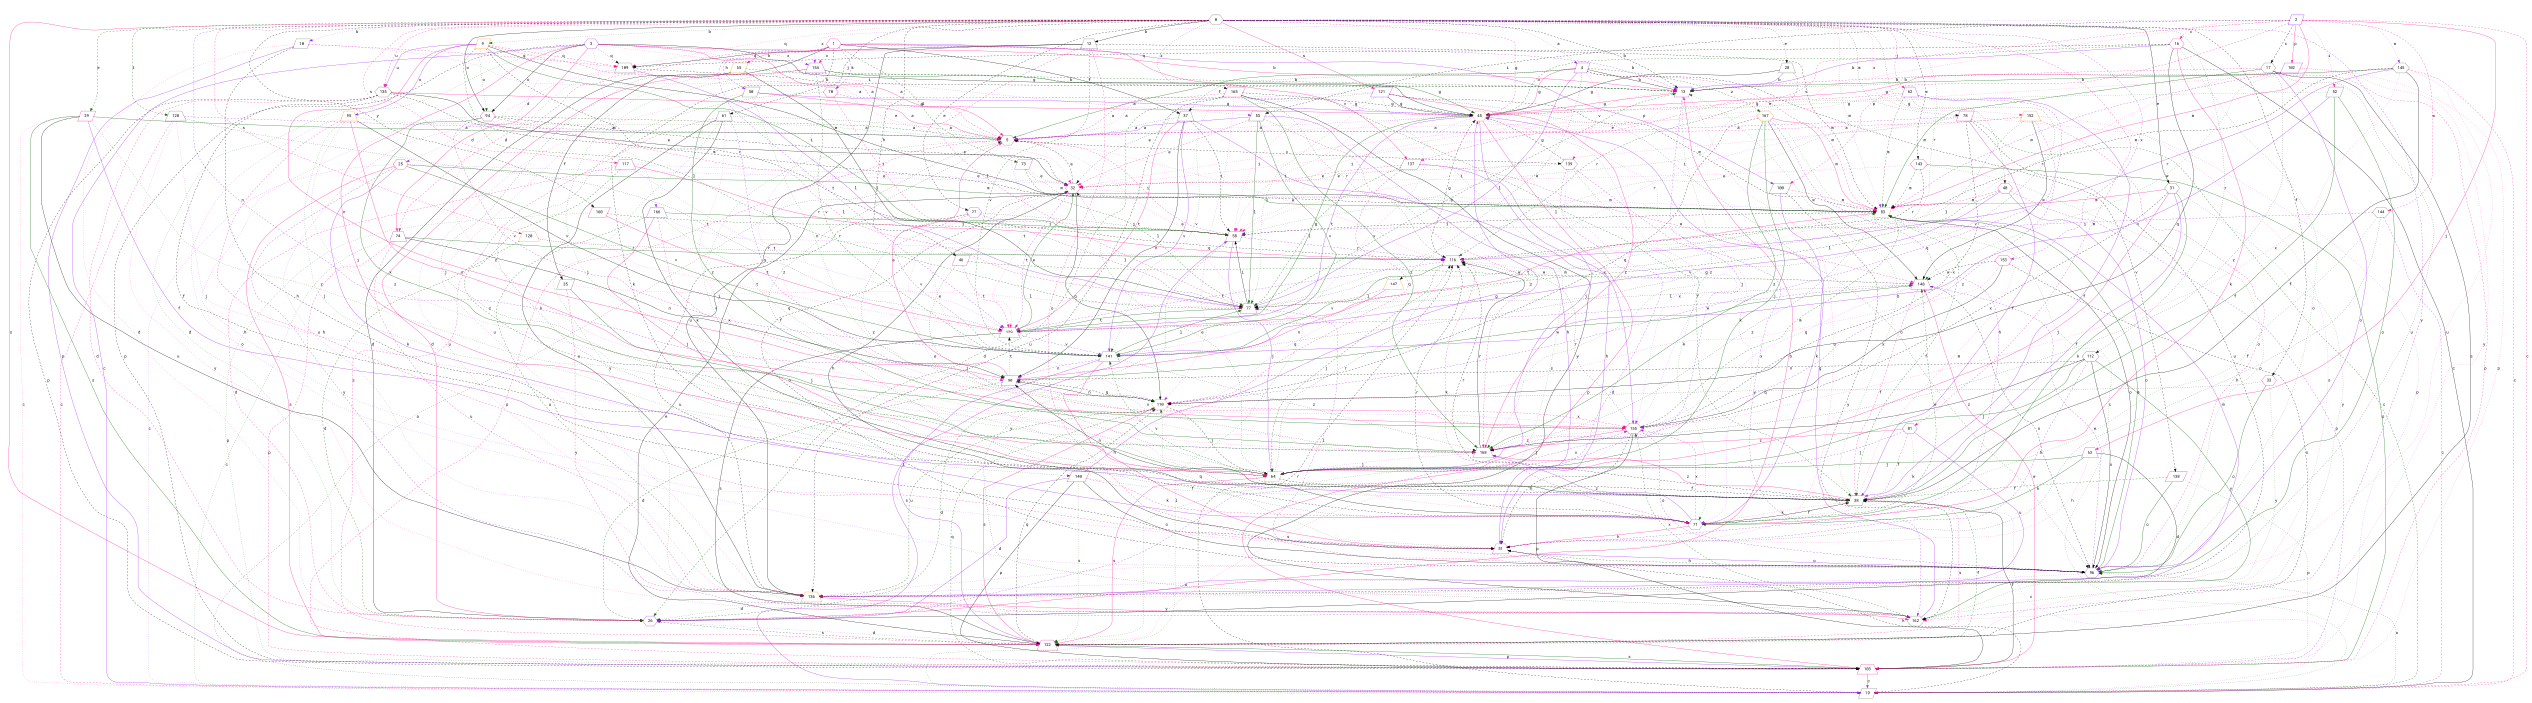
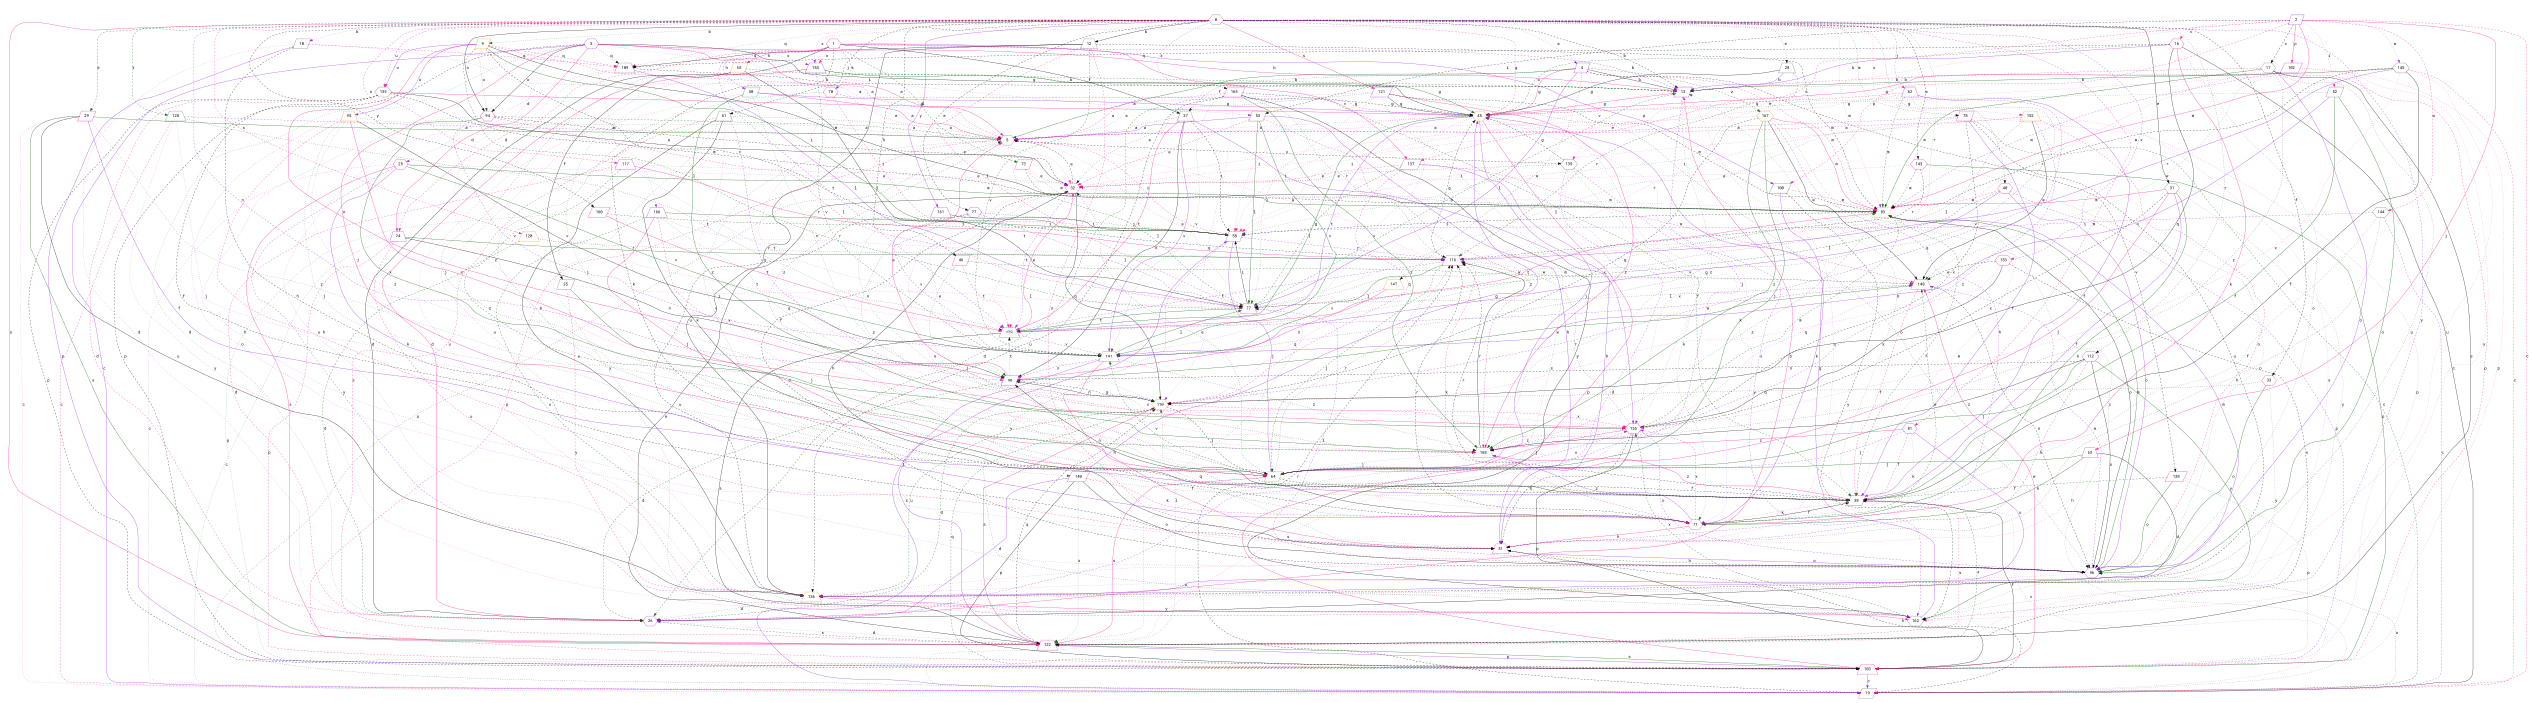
none -> (941, 212)
(1032, 257) -> (1032, 257)
